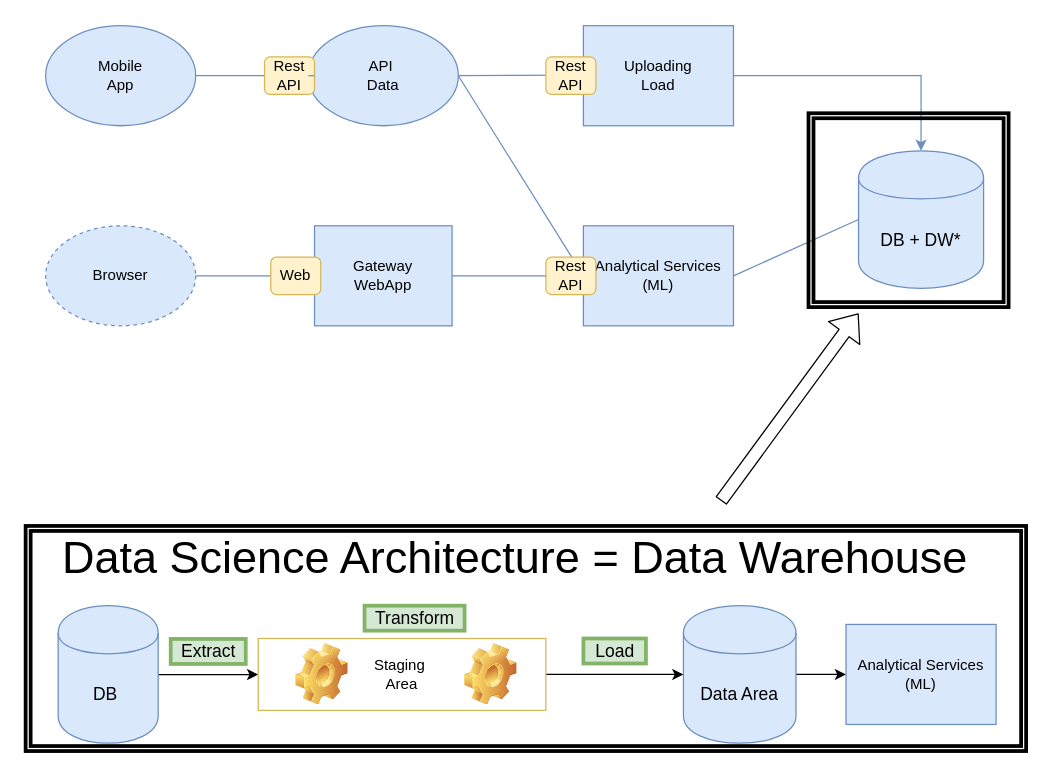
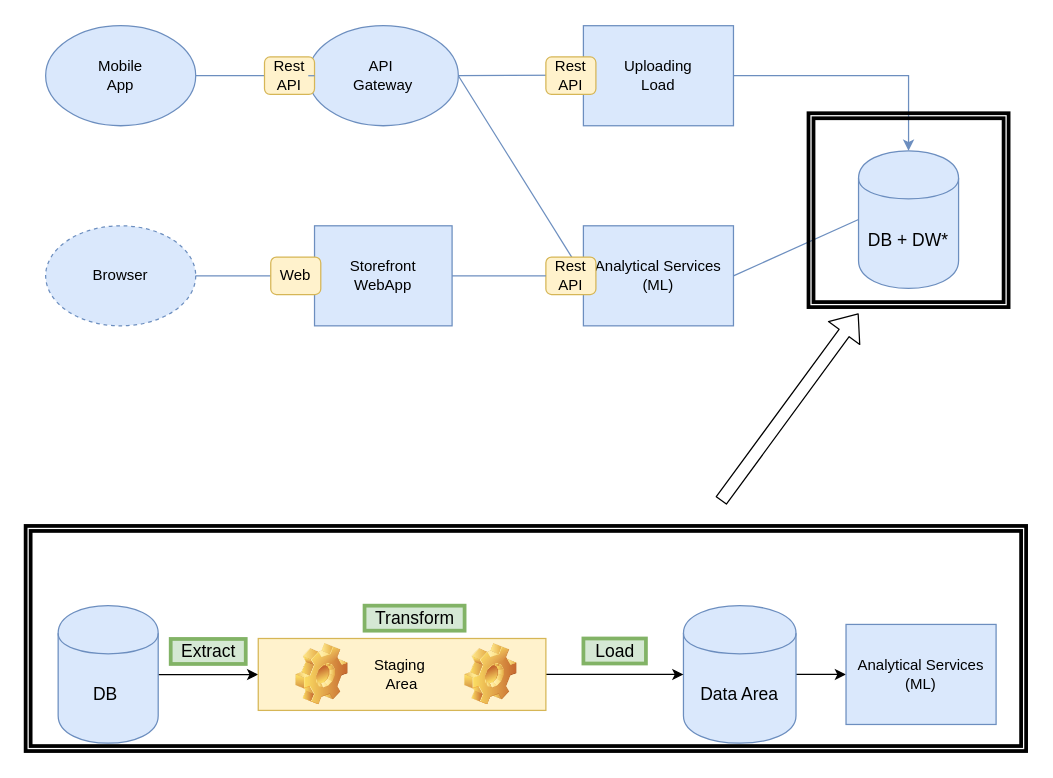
(383, 76) -> (383, 76)
(921, 219) -> (908, 219)
(383, 276) -> (383, 276)
(514, 557) -> none
(402, 674) -> (402, 674)
